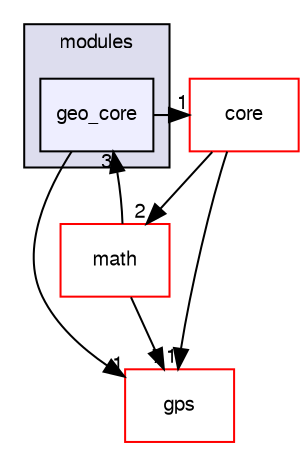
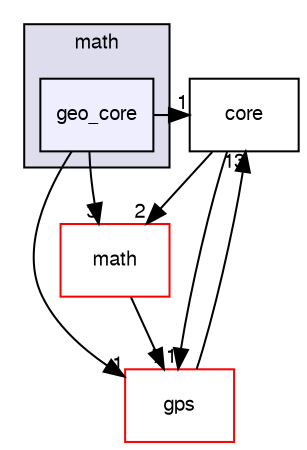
(97, 43) -> (97, 43)
(244, 115) -> (244, 115)
(121, 198) -> (91, 180)
none -> (223, 271)
